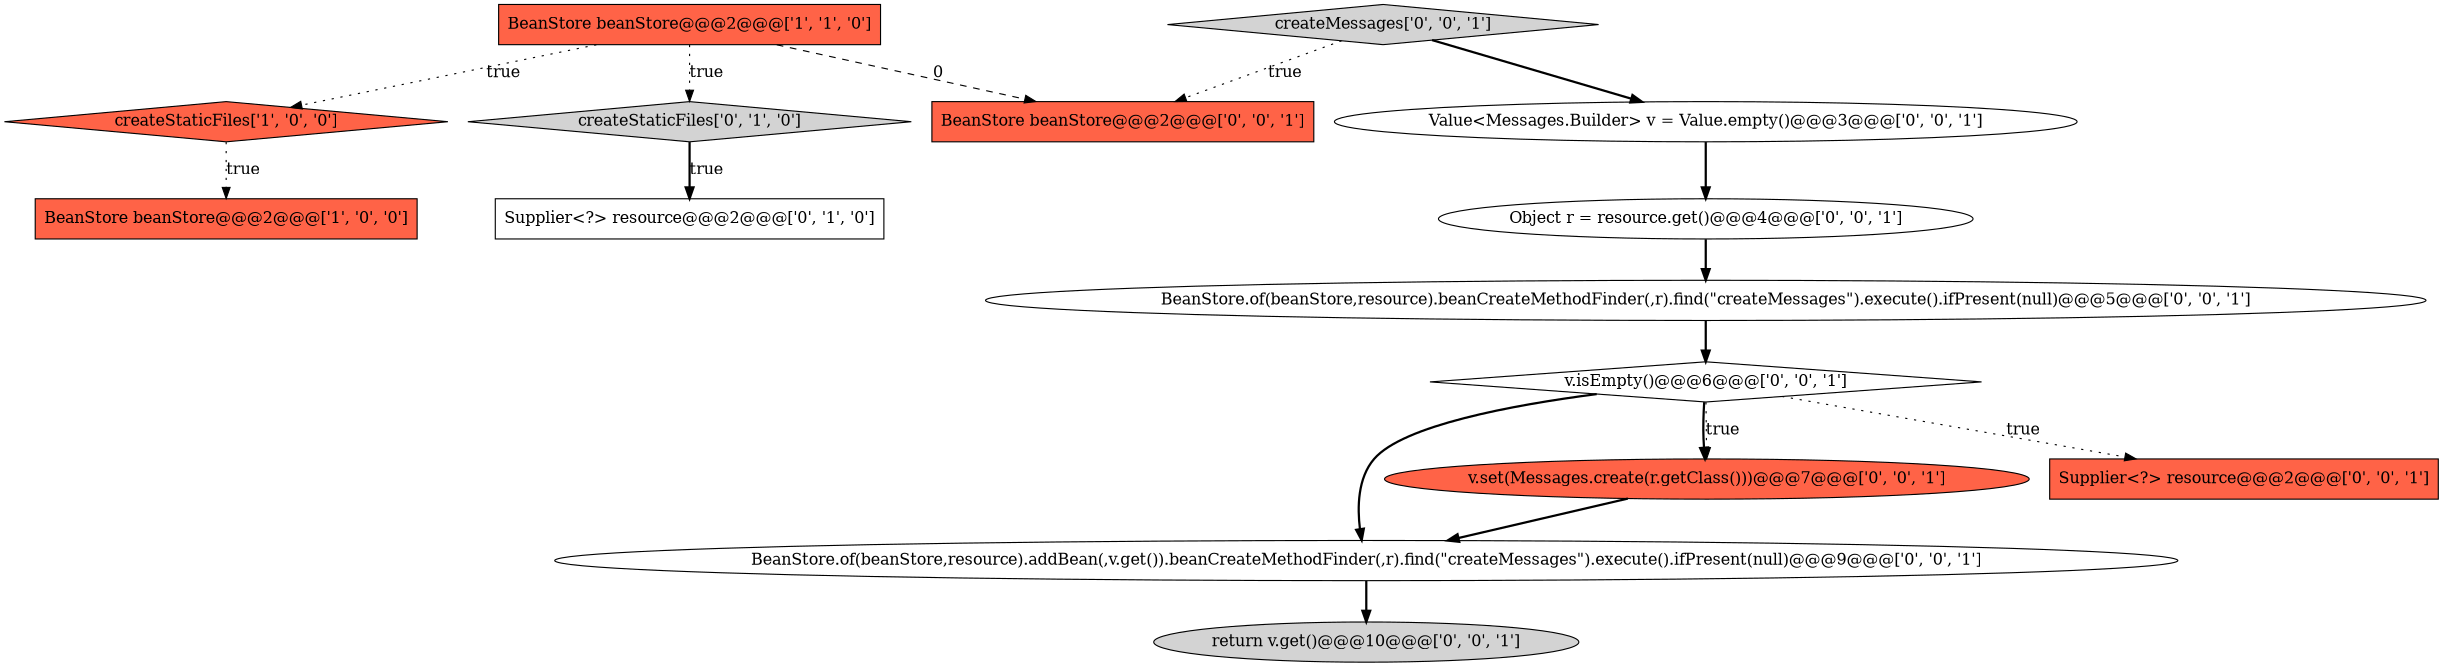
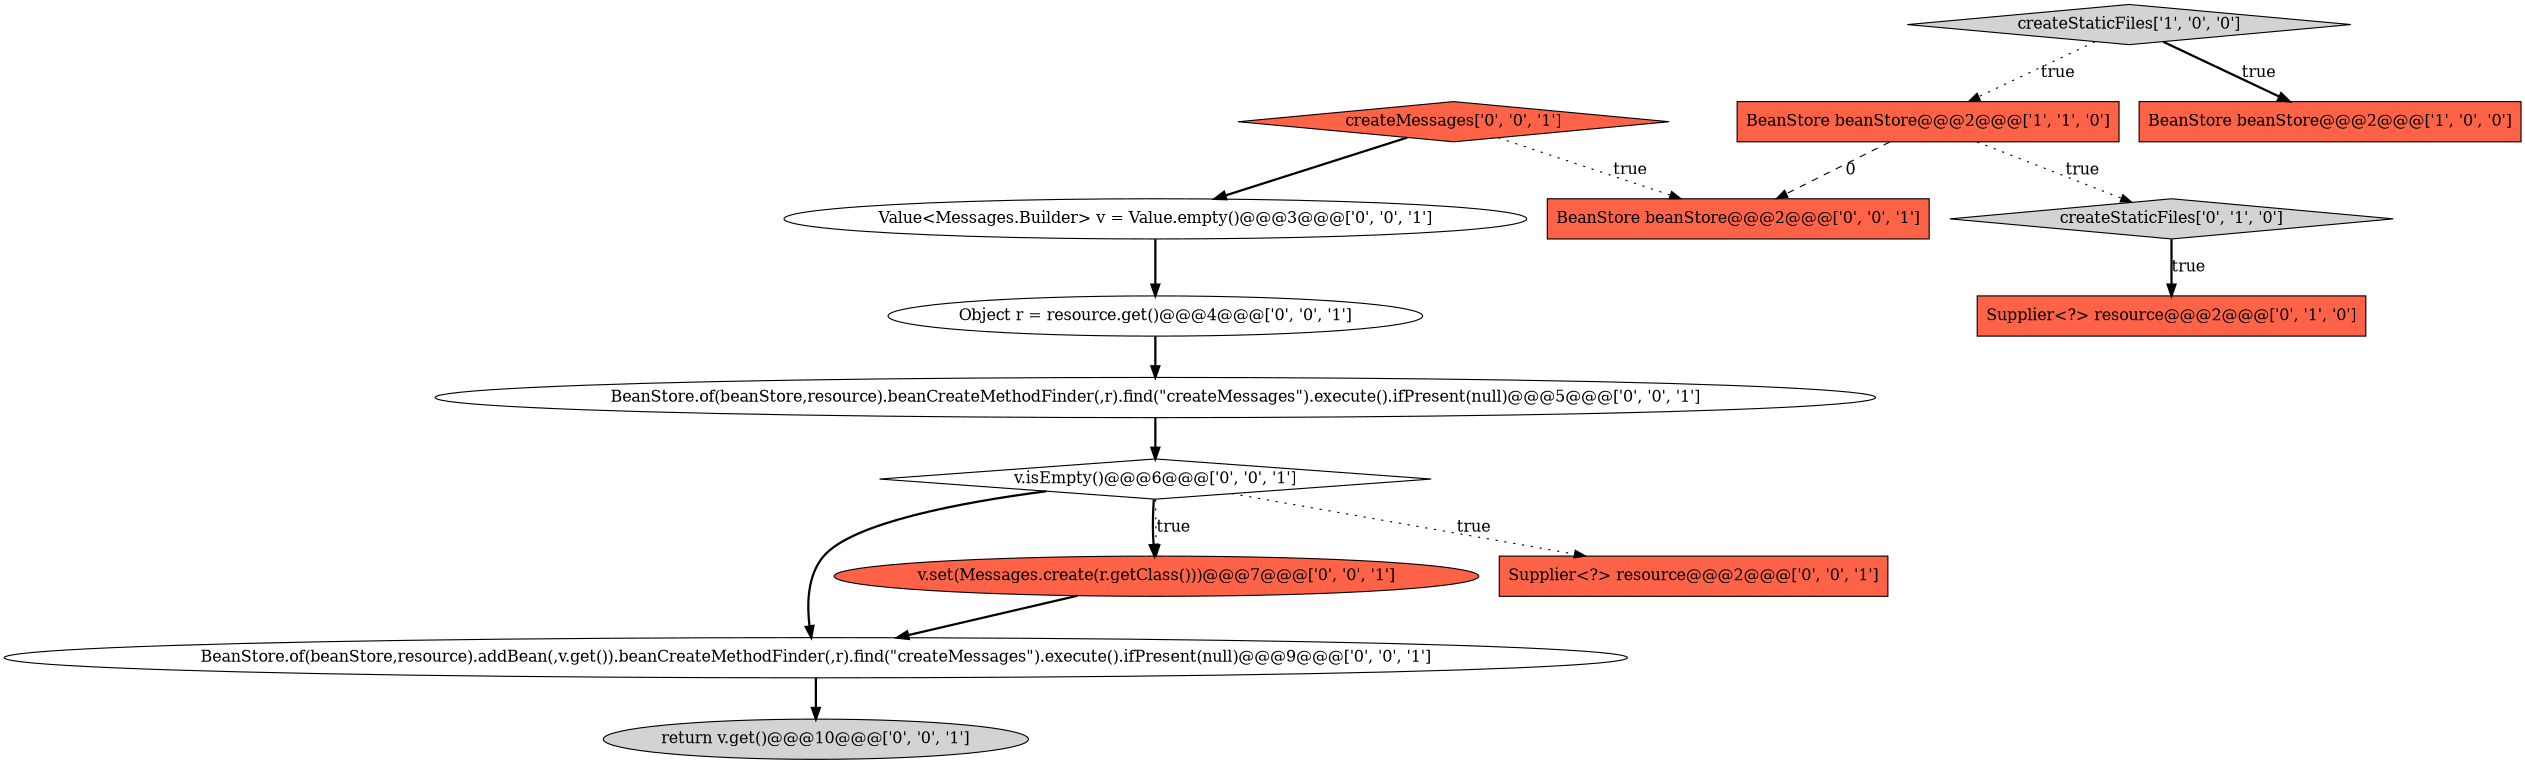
(1383, 25) -> (1453, 122)
(449, 75) -> (2037, 69)
(226, 122) -> (2129, 25)
(226, 165) -> (2221, 69)
(690, 219) -> (2171, 316)
